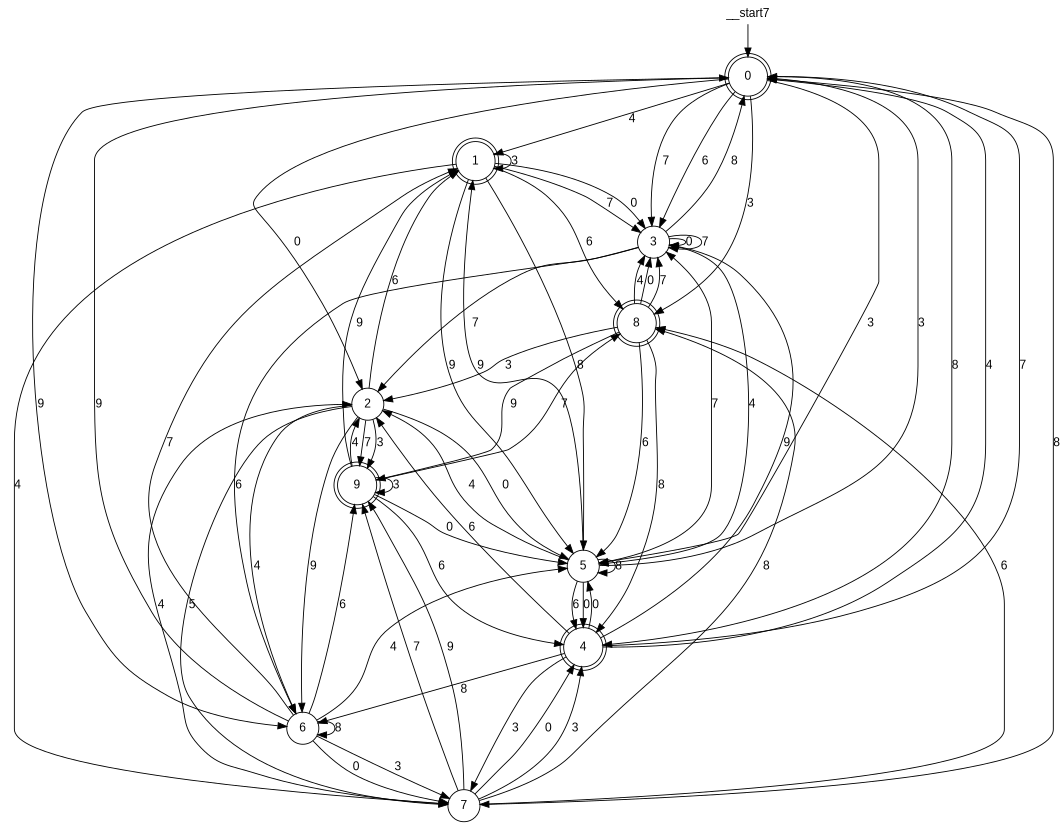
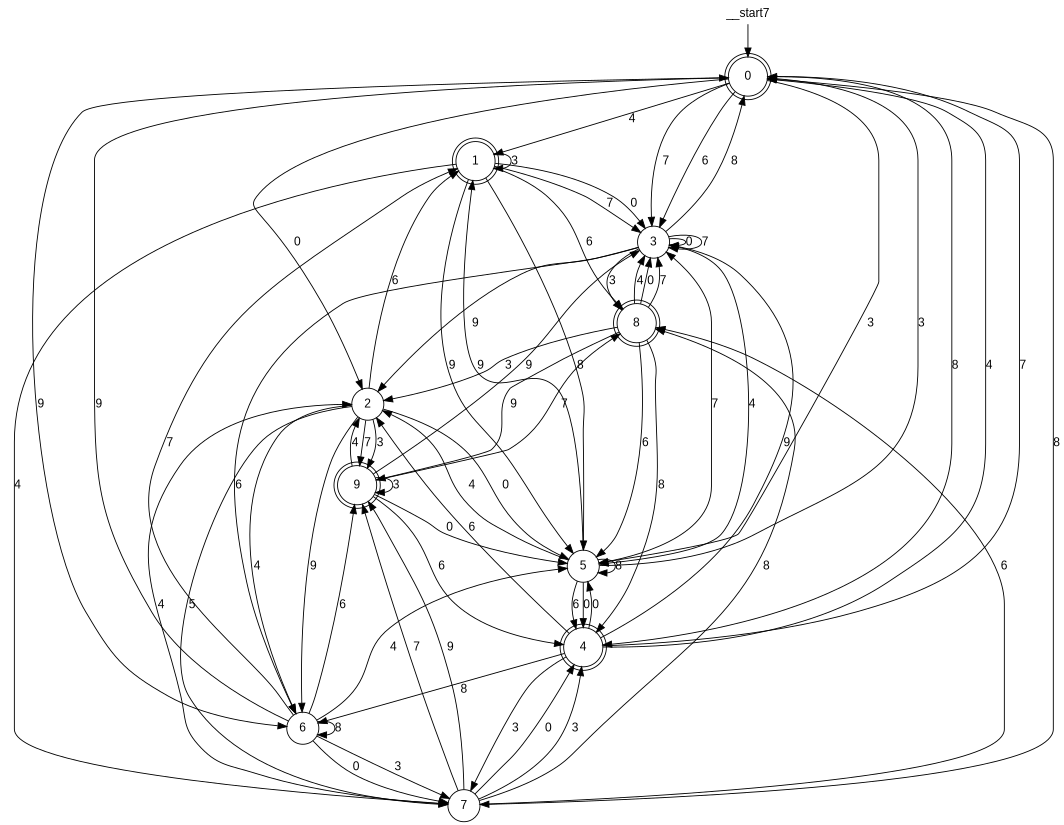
(742, 219) -> (607, 279)
(356, 305) -> (510, 373)
(476, 323) -> (476, 323)
